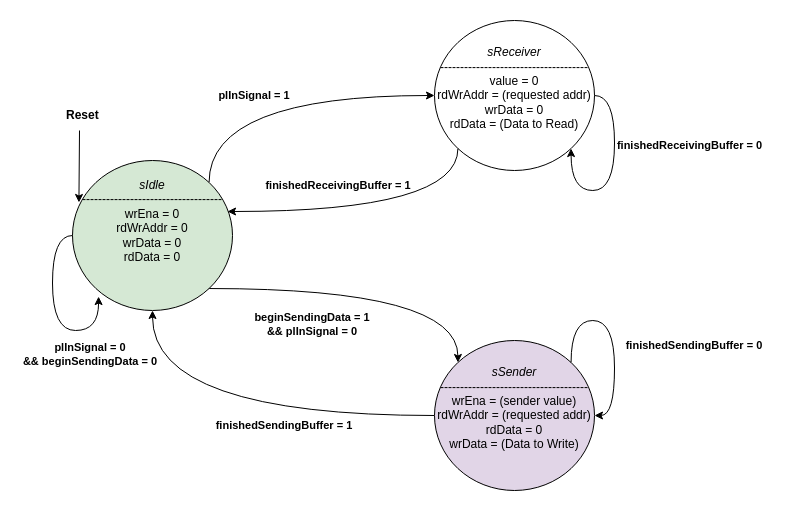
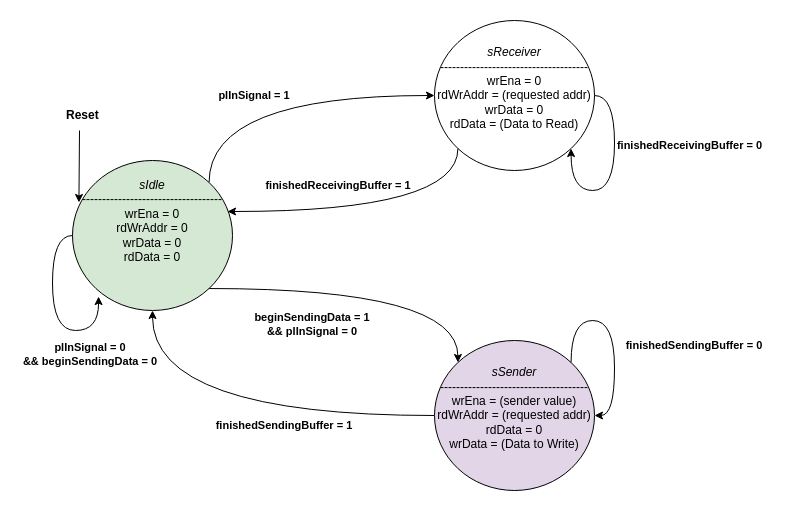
(515, 96) -> (515, 96)
